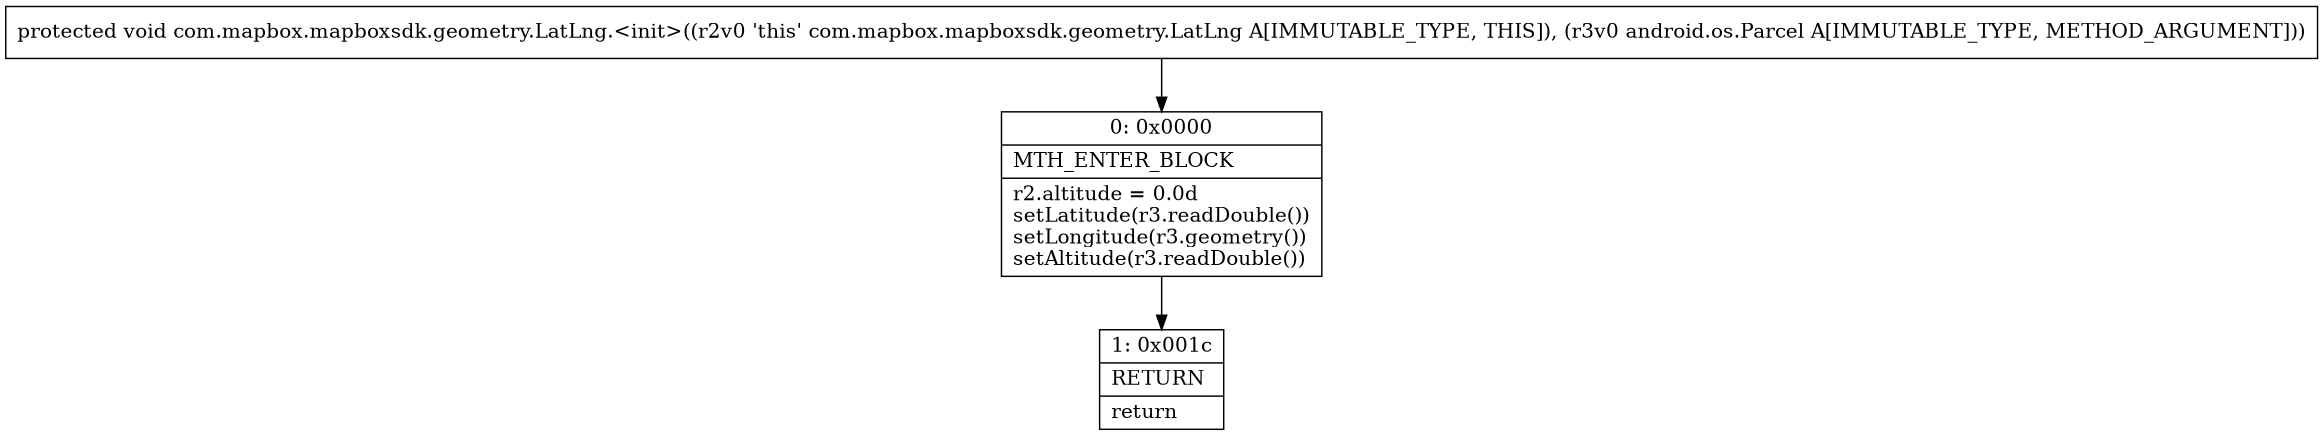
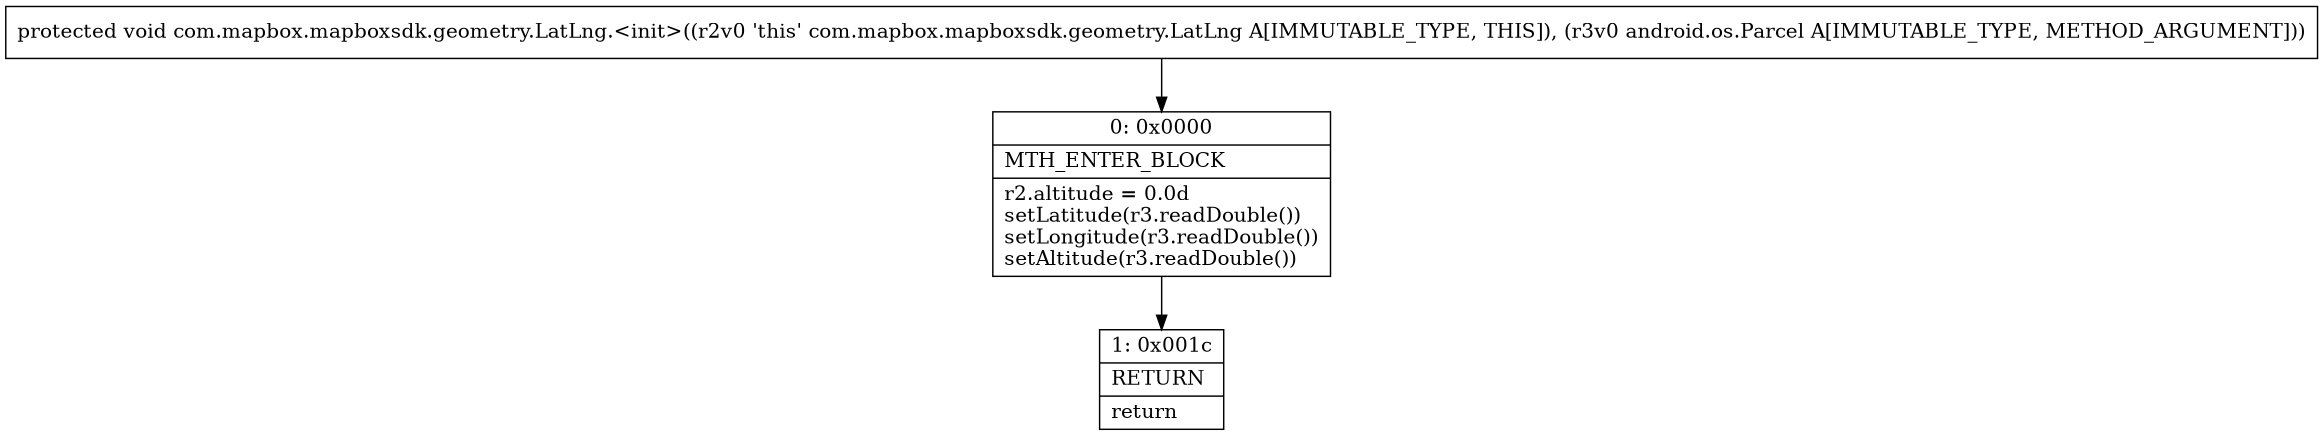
(1160, 237) -> (1162, 237)
